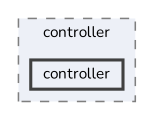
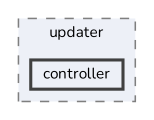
(77, 33) -> (77, 33)
